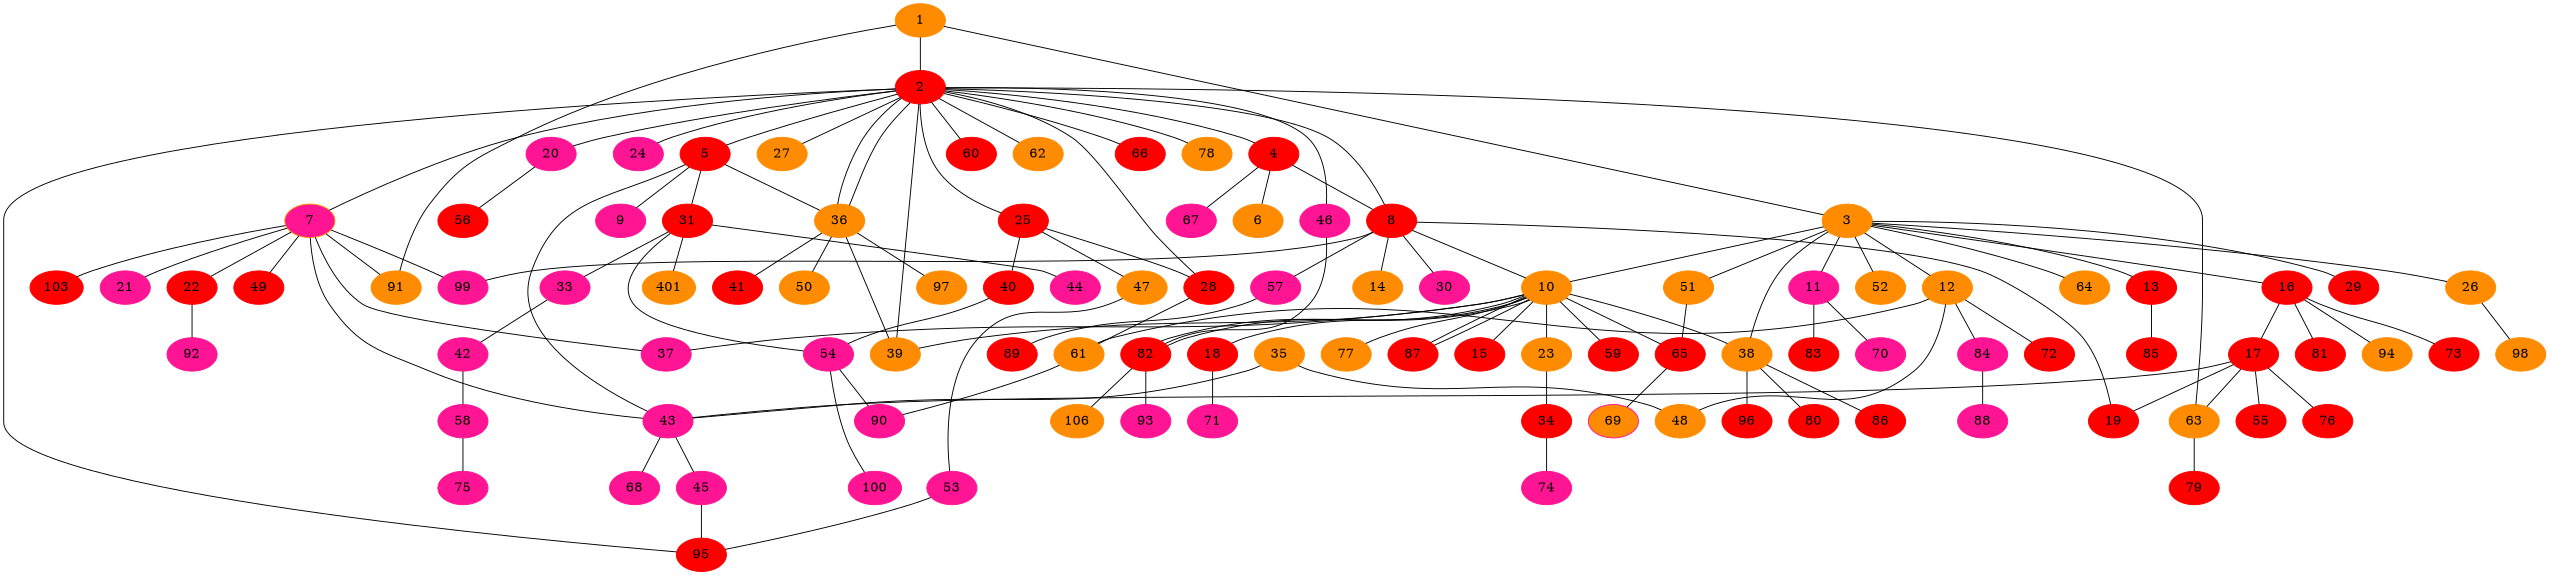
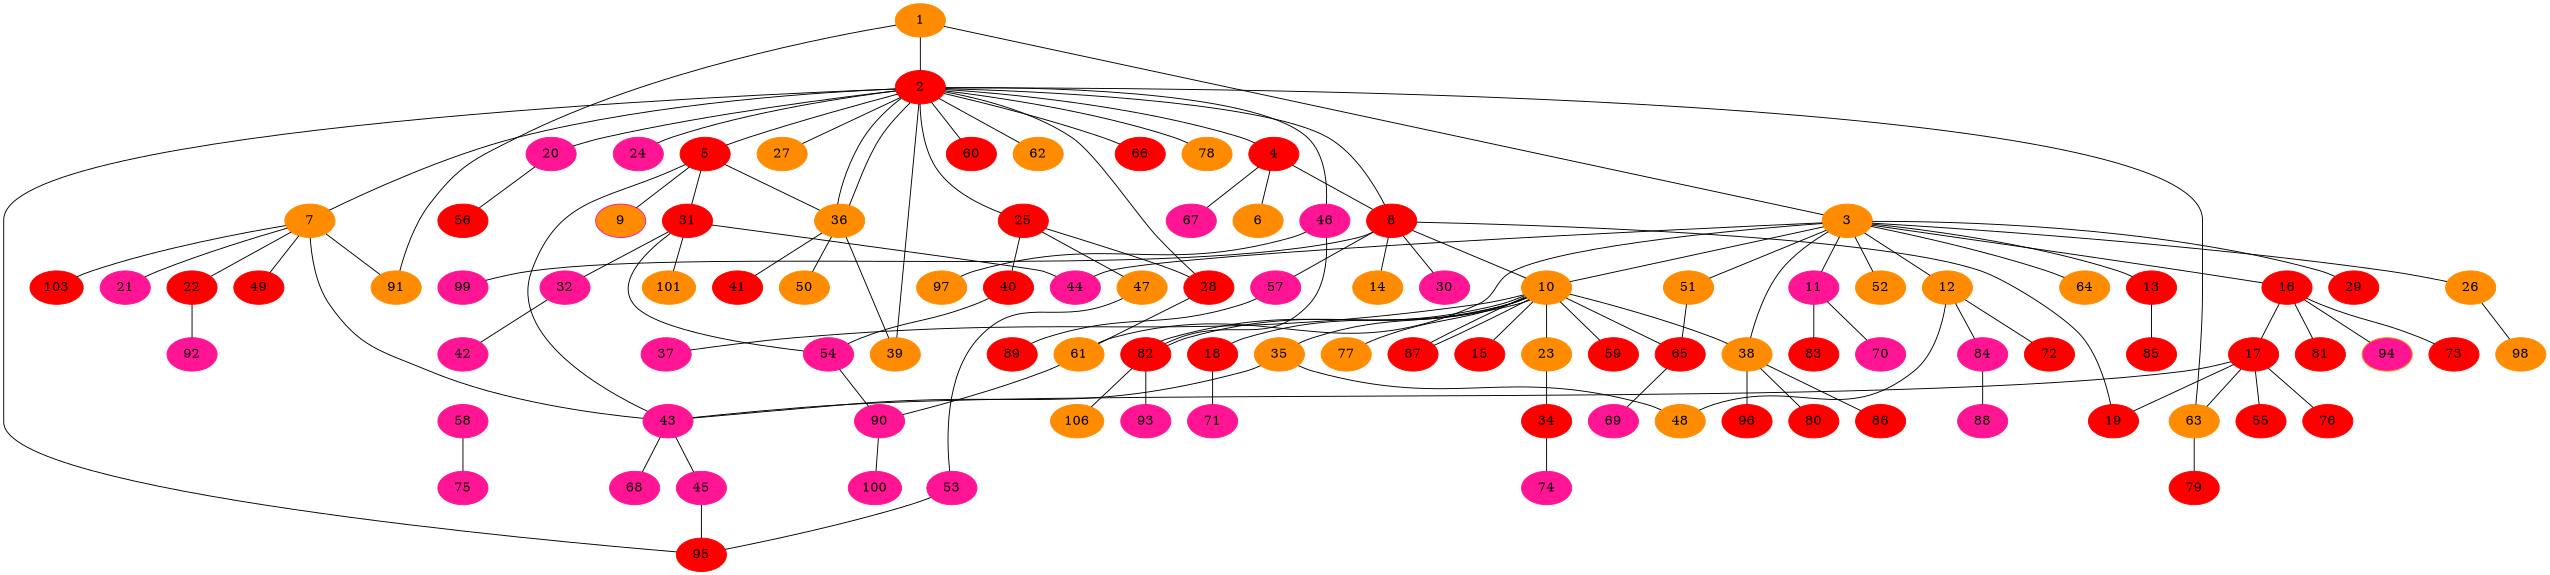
(310, 221) -> (310, 221)
(621, 221) -> (621, 221)
none -> (1457, 241)
(388, 253) -> none
(892, 255) -> (1107, 254)
(565, 288) -> (565, 288)
(669, 288) -> (669, 288)
(1222, 323) -> (1360, 326)
(1534, 323) -> (1496, 287)
(460, 326) -> none
(2387, 354) -> (2387, 354)
(463, 390) -> none
(1613, 421) -> (1613, 421)
(841, 424) -> (877, 455)
